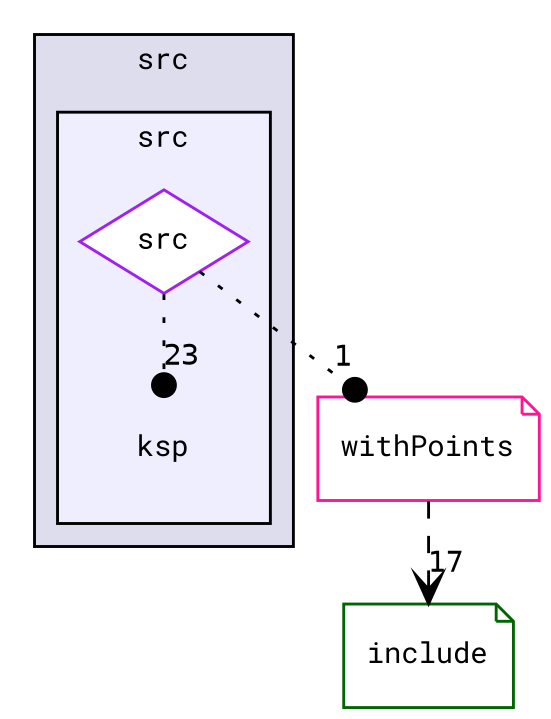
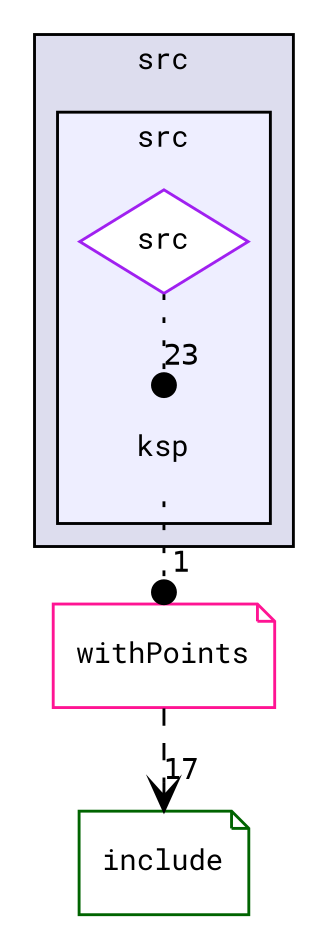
(251, 310) -> (164, 541)
